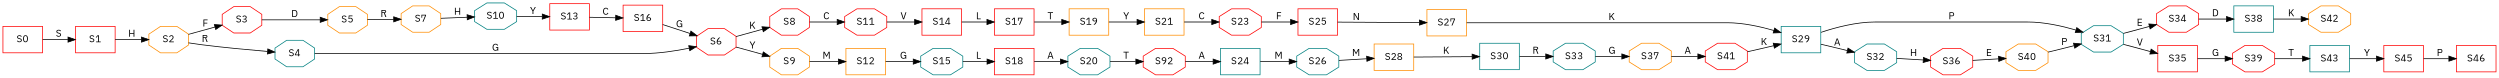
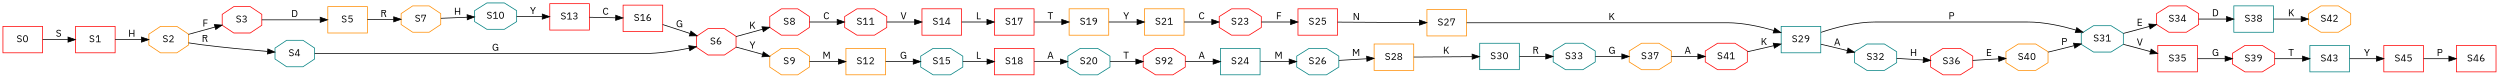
(348, 20) -> (348, 20)
